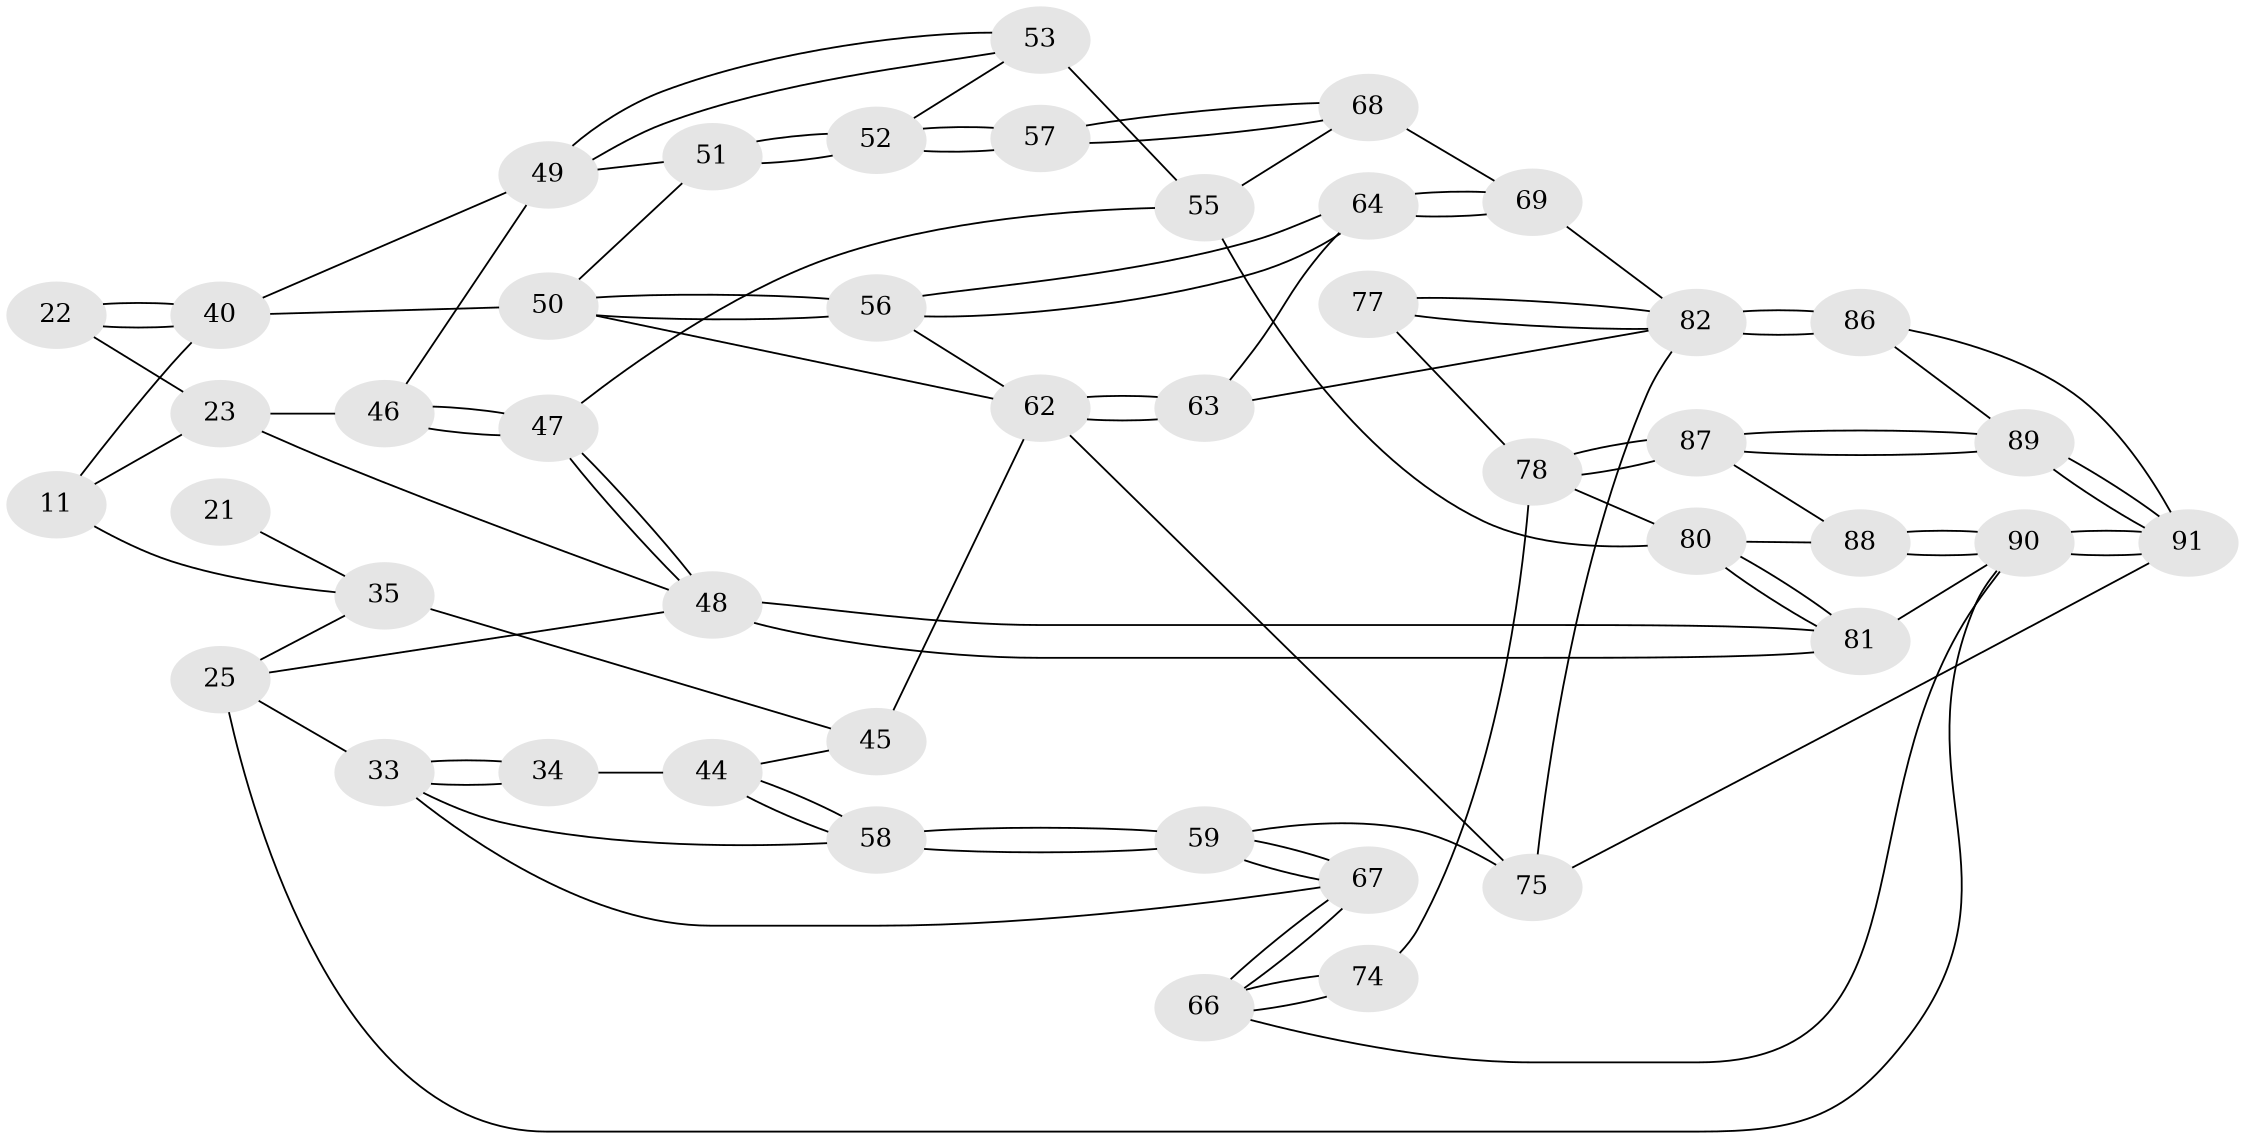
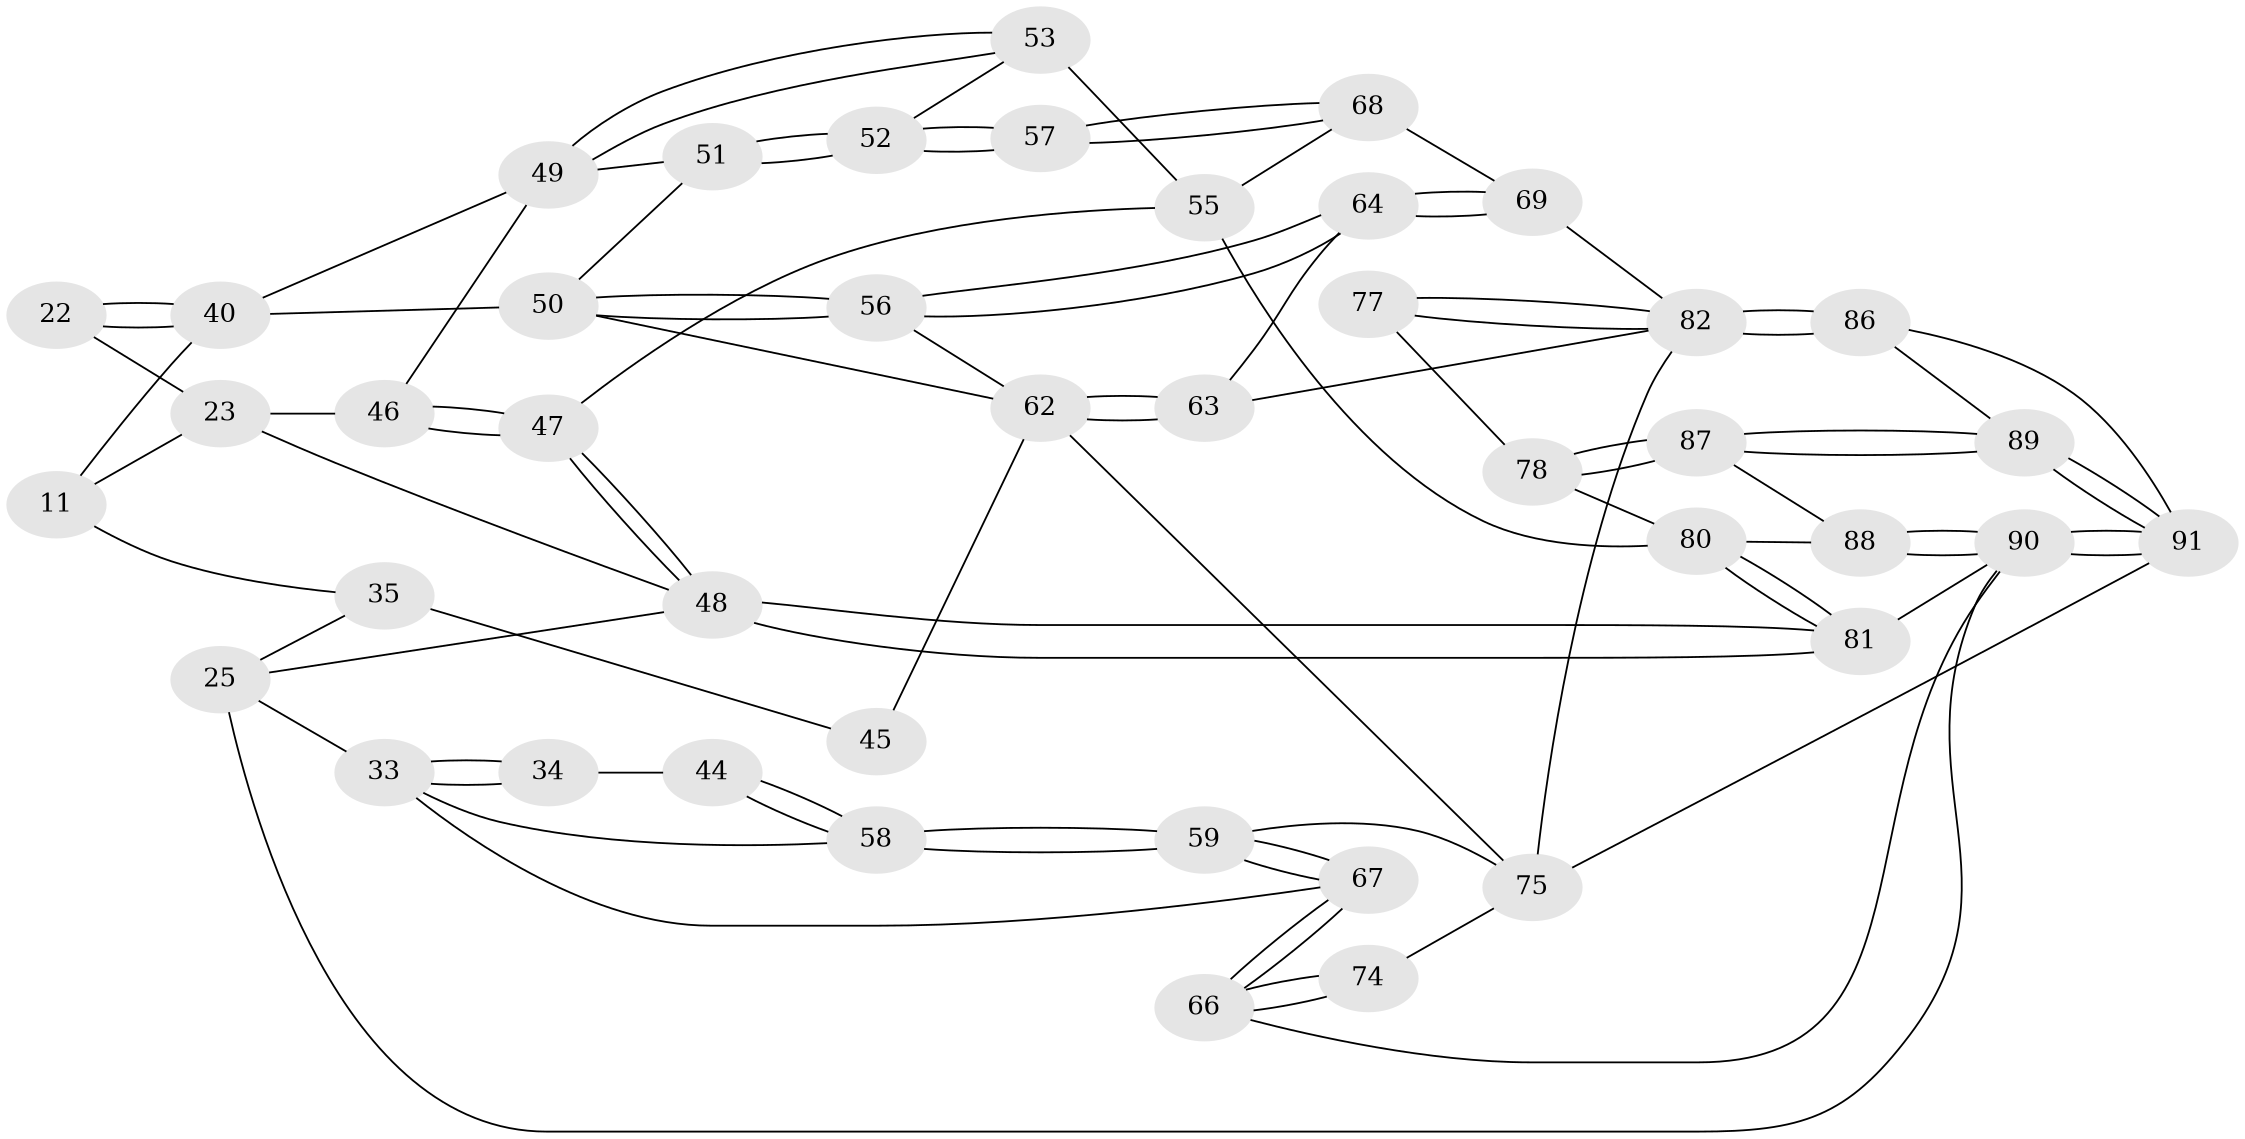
(220, 512) -> none
(1490, 737) -> (1450, 933)
(795, 757) -> none
